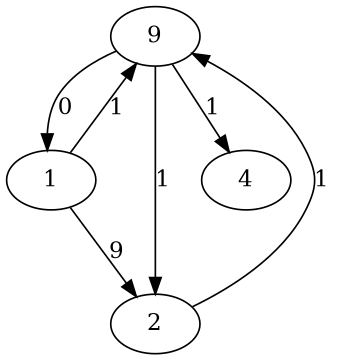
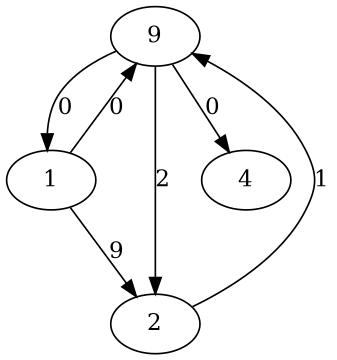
(117, 108) -> (117, 108)
(213, 108) -> (213, 108)
(164, 180) -> (164, 180)
